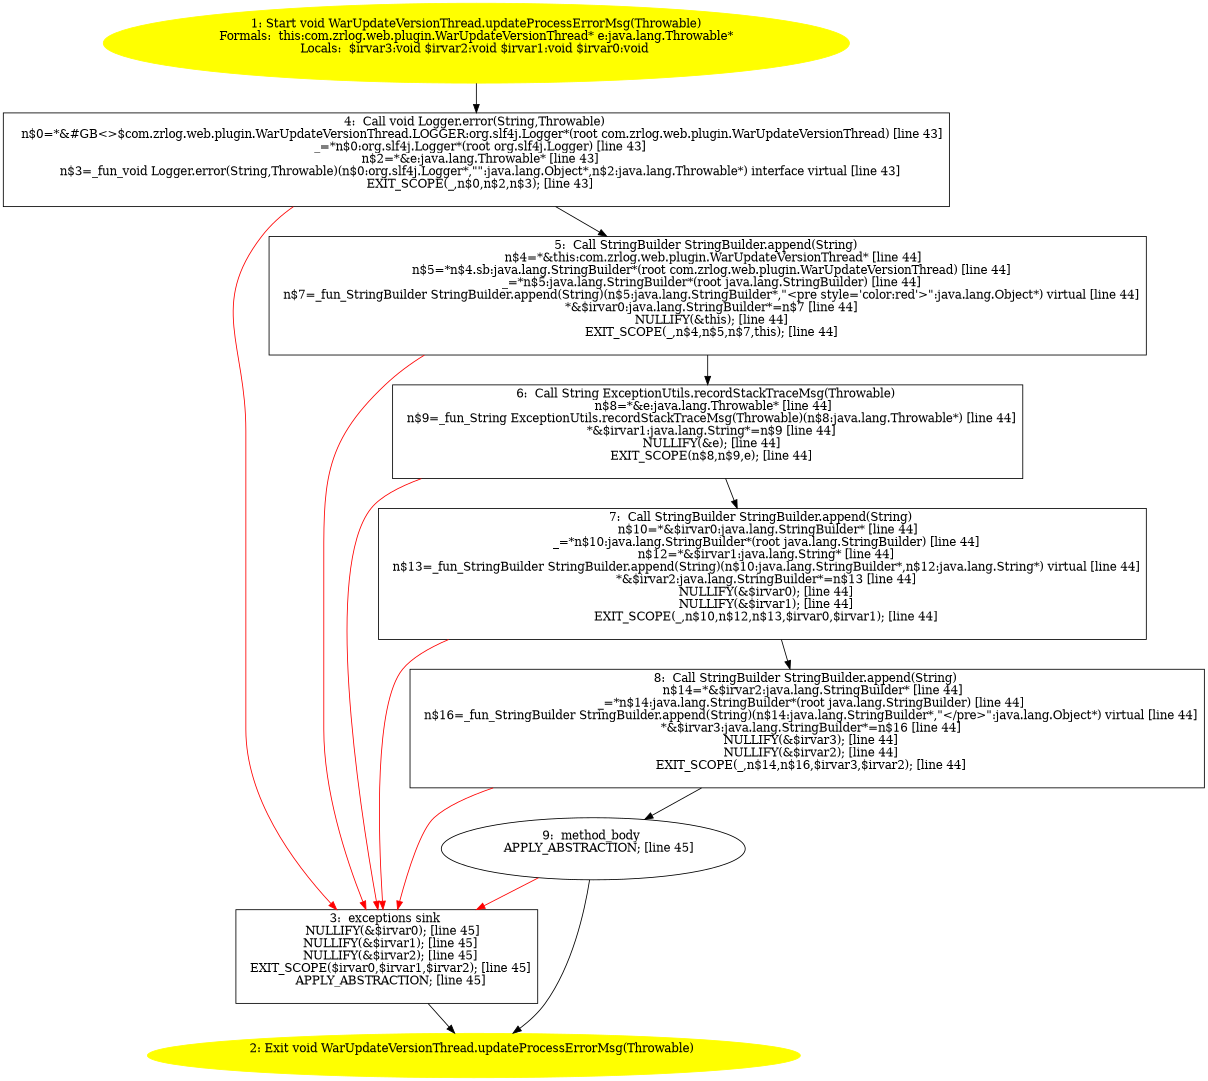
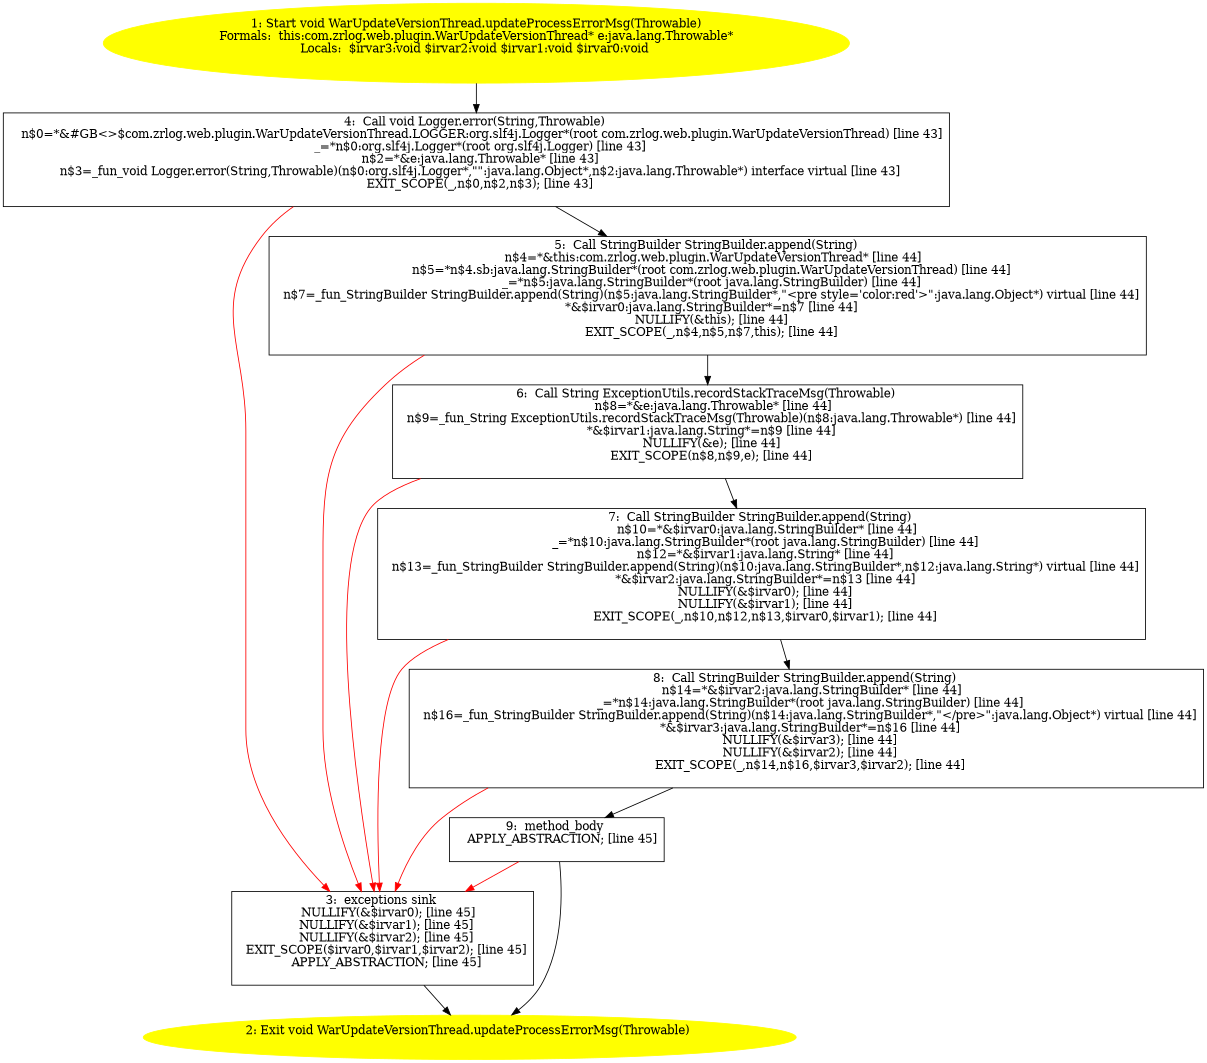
(593, 849) -> (557, 840)
